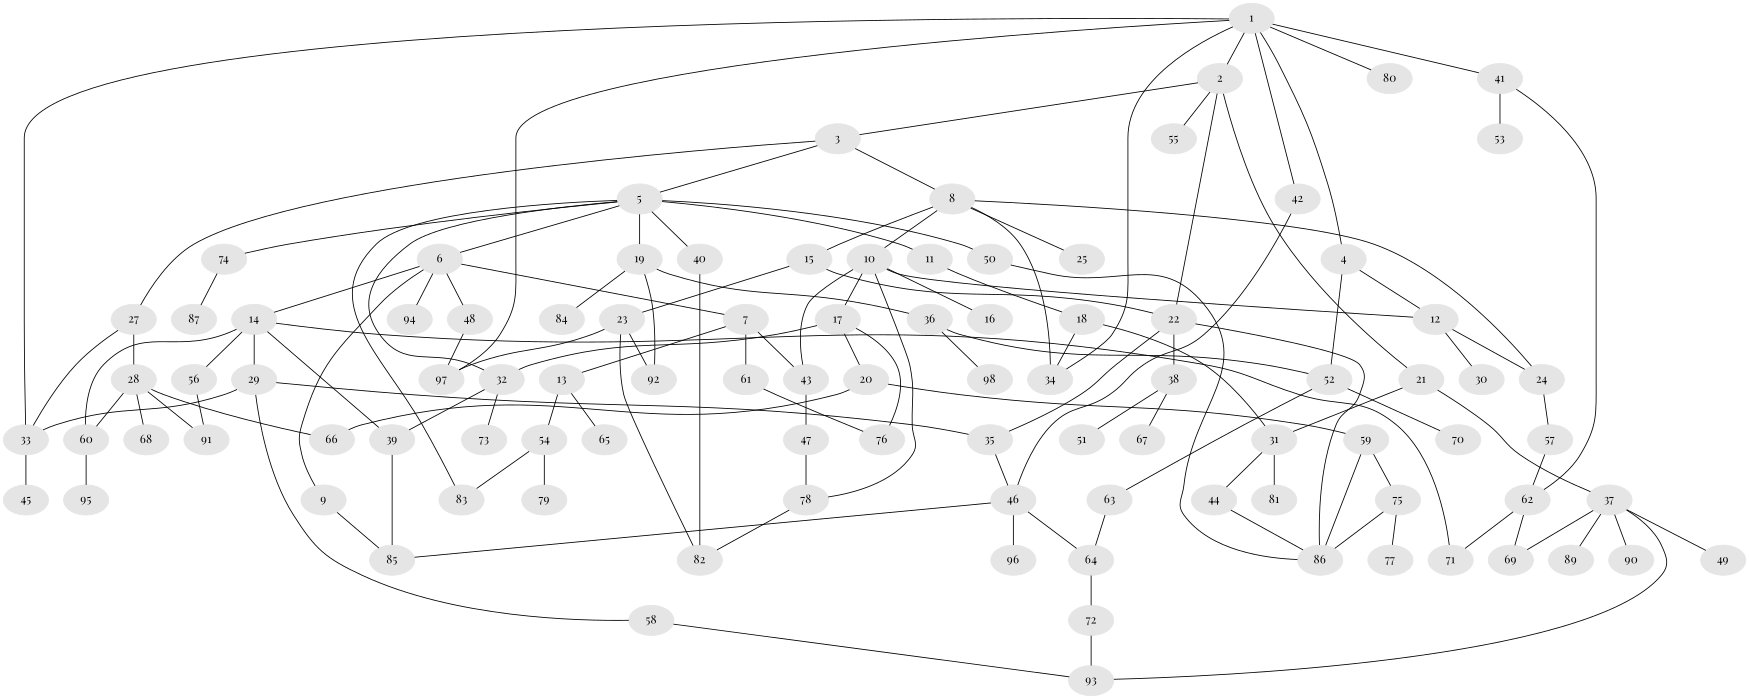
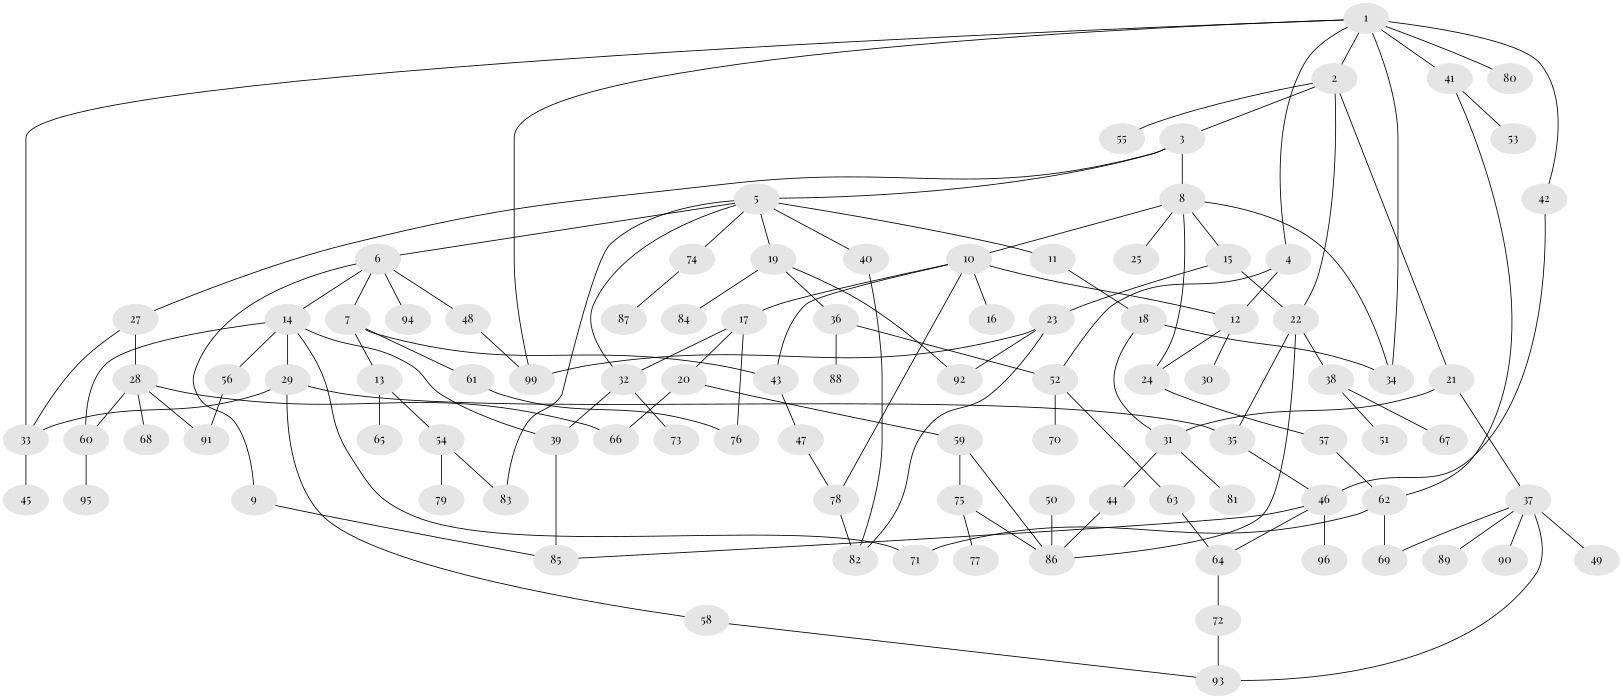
(819, 215) -> none
(441, 380) -> (532, 380)
(990, 380) -> (836, 380)
